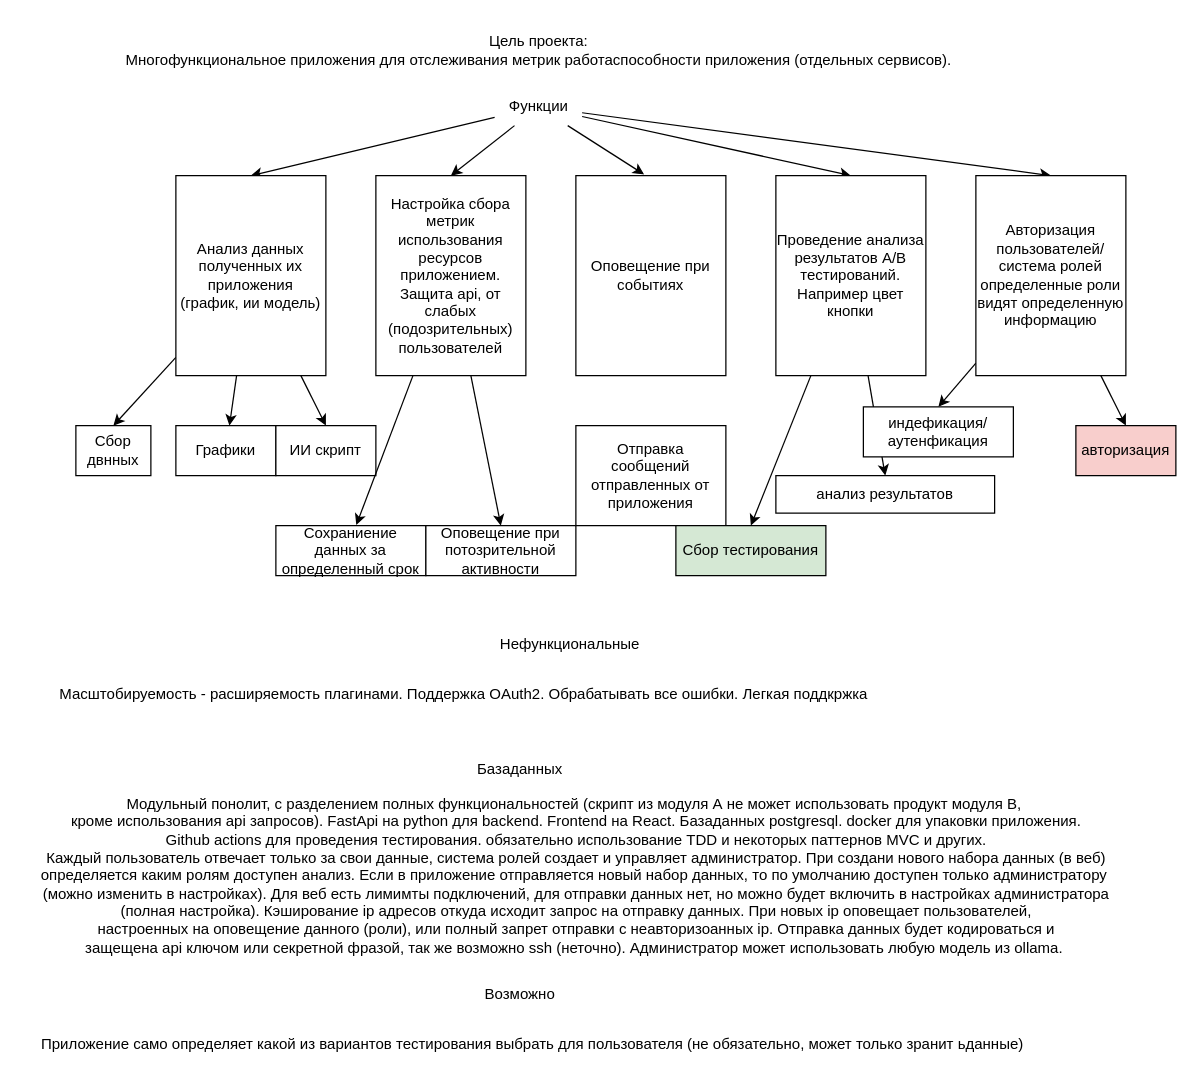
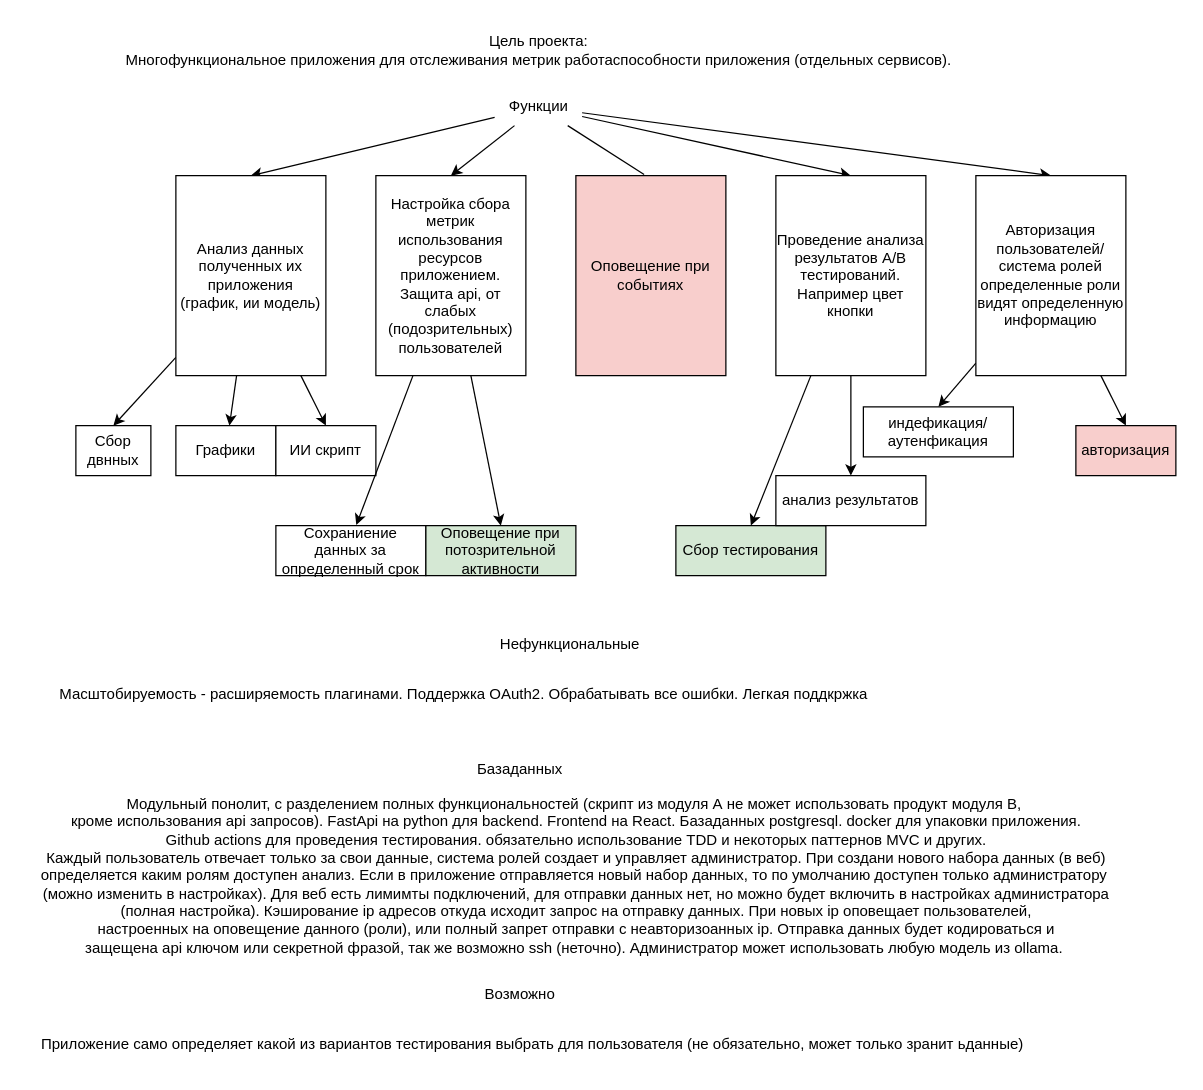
(635, 169) -> (639, 171)
(651, 276) -> (651, 276)
(651, 476) -> none
(885, 494) -> (851, 501)
(501, 551) -> (501, 551)
